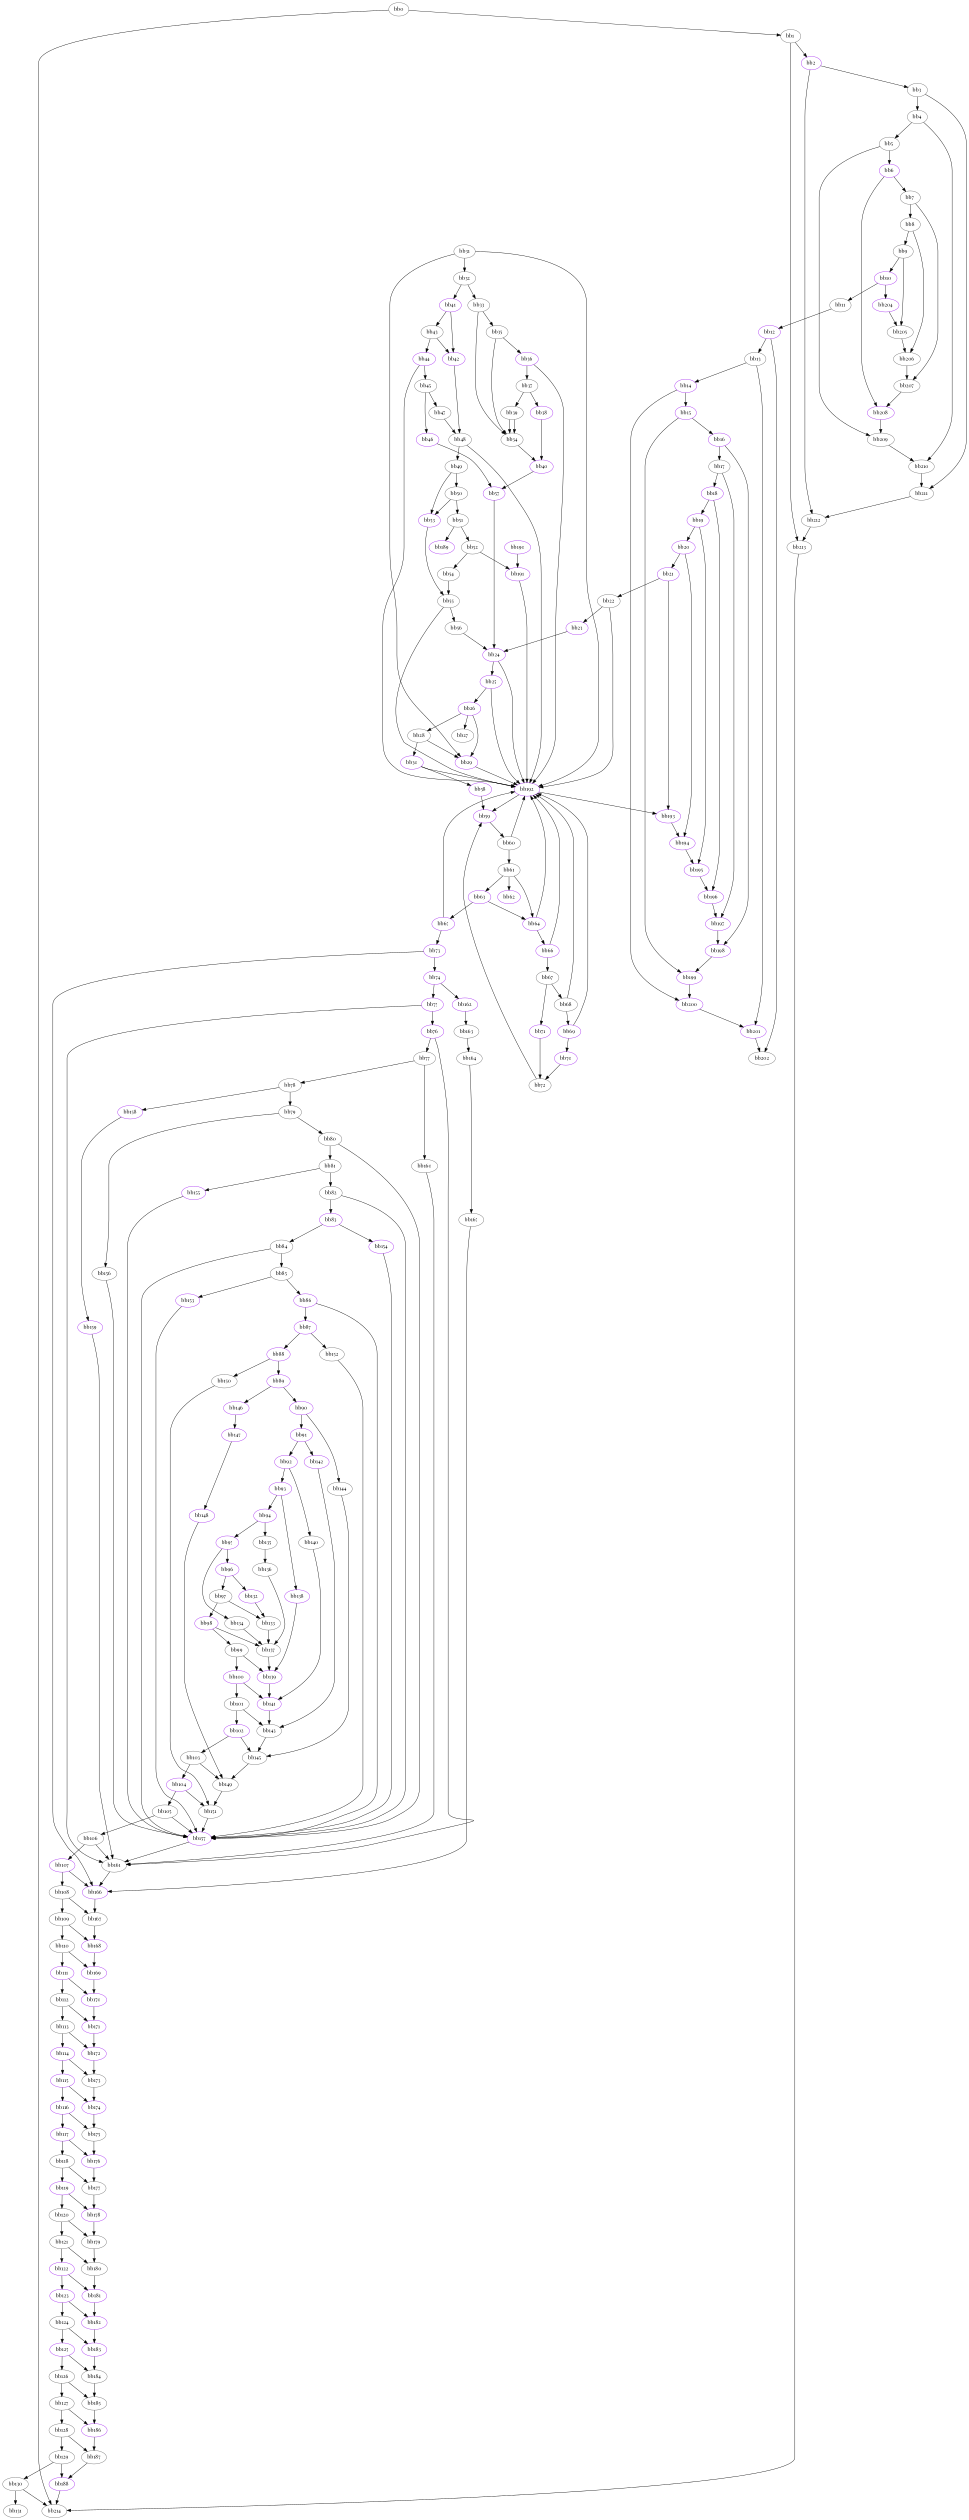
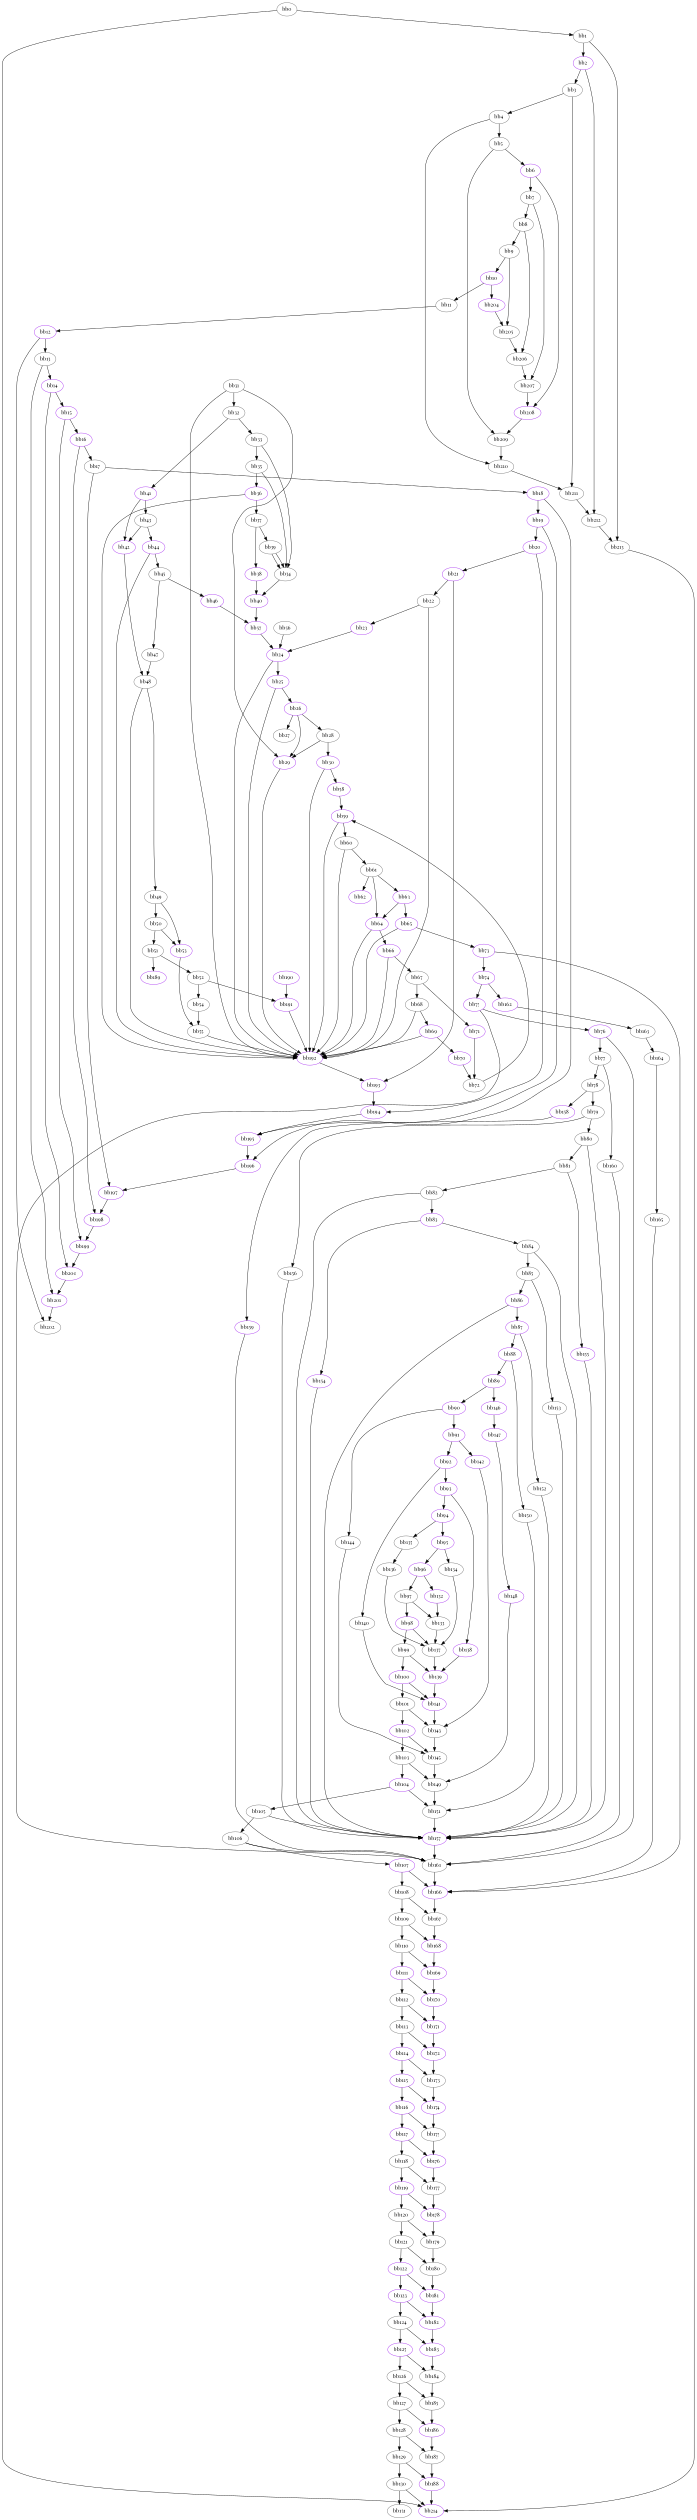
(452, 613) -> none
(507, 802) -> (324, 935)
(188, 1301) -> (554, 1408)
(54, 2511) -> (431, 2511)
